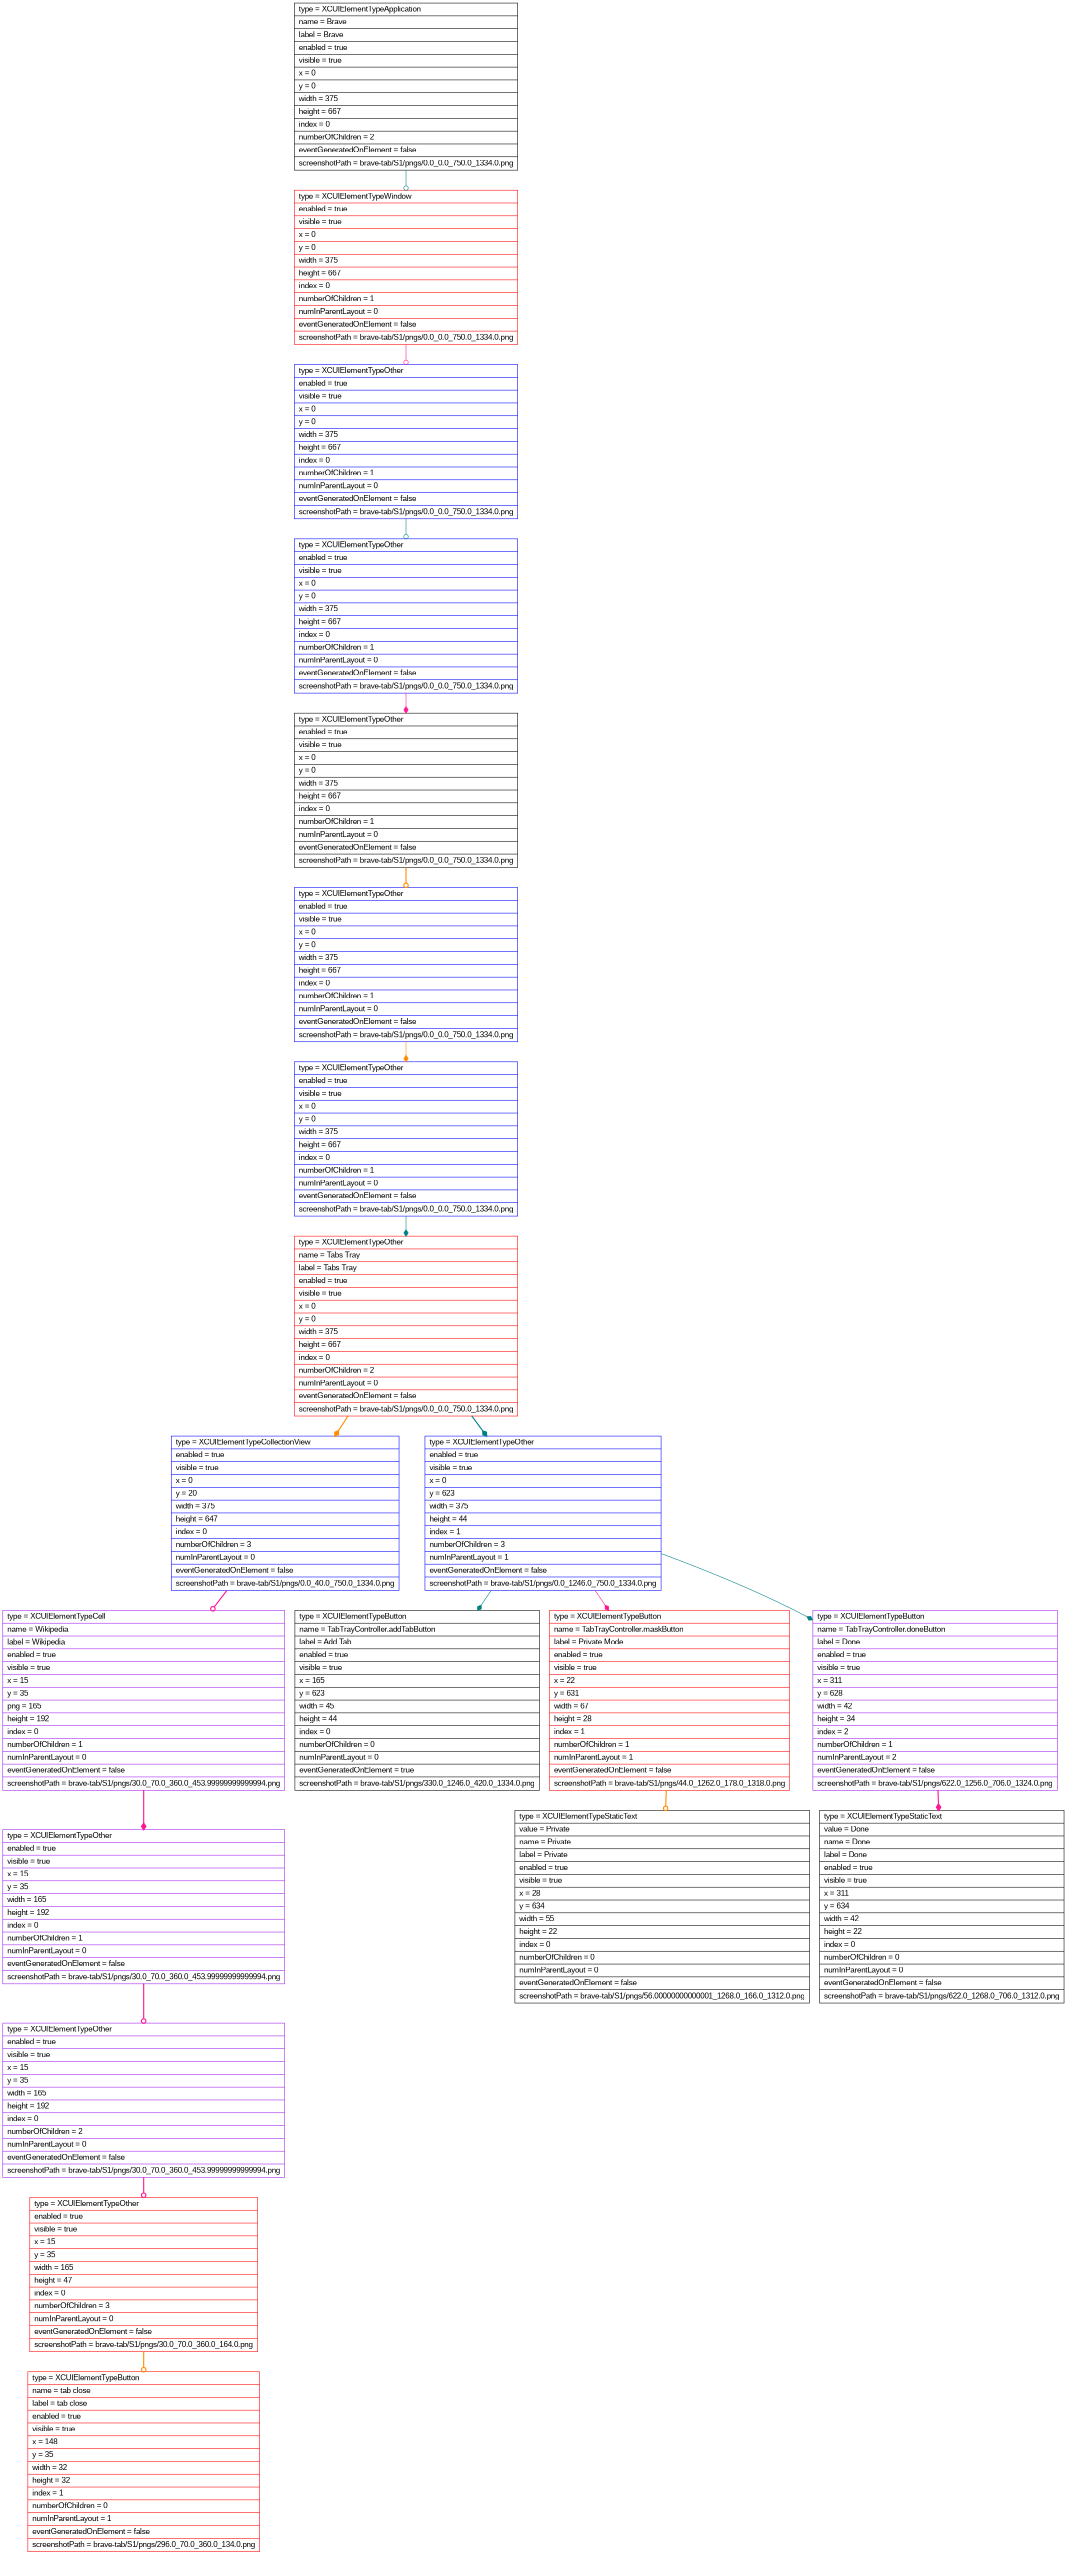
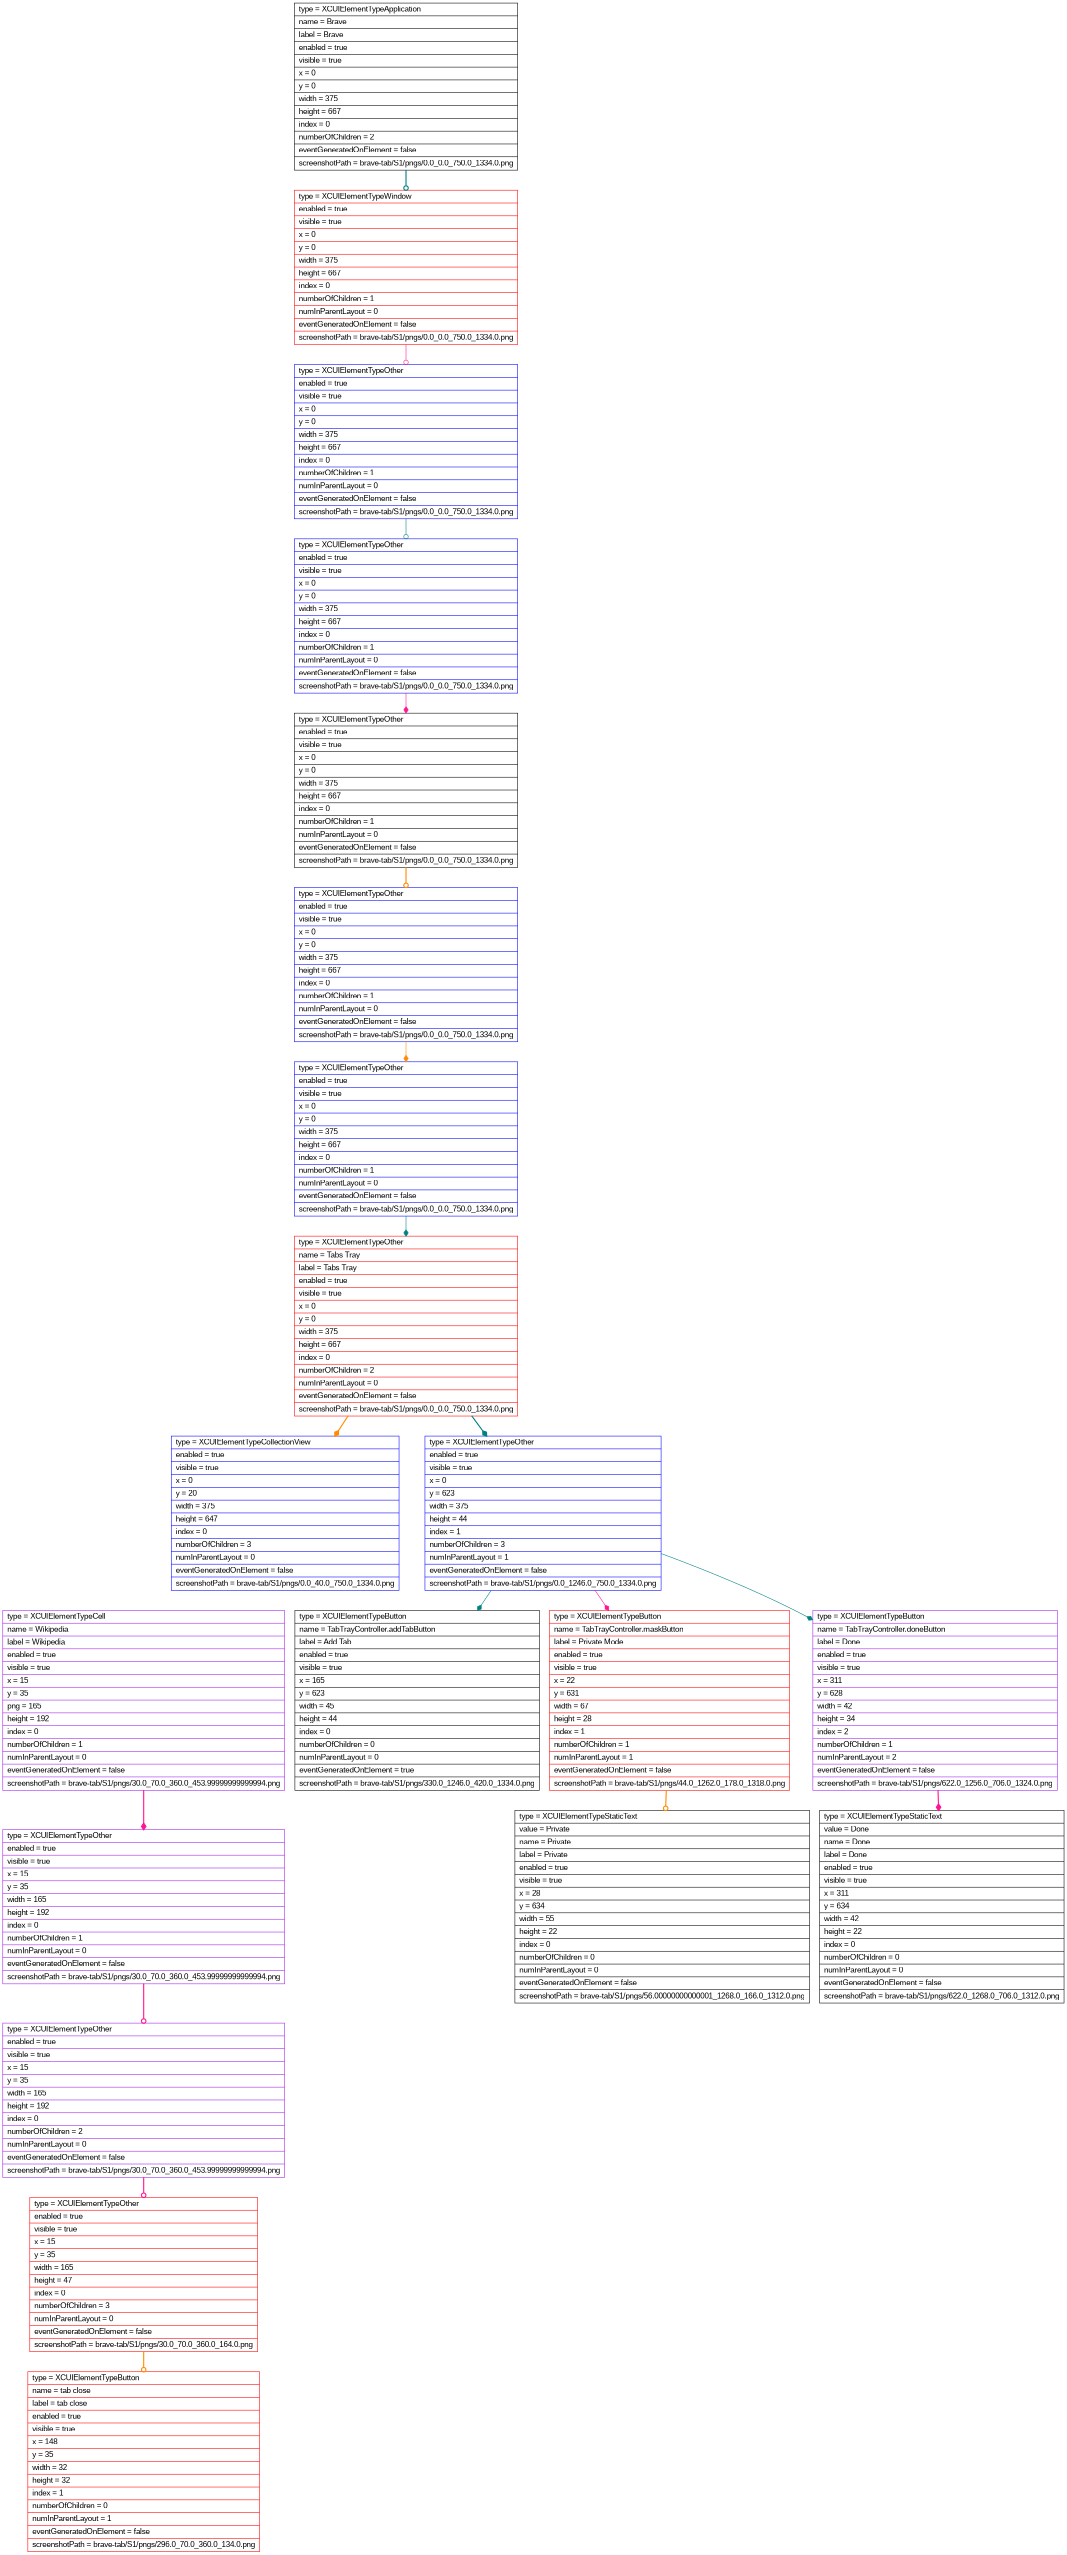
(406, 178) -> (406, 178)
(221, 1599) -> none
